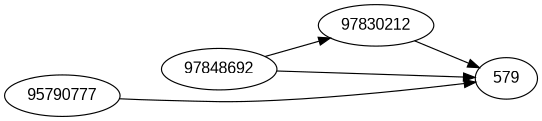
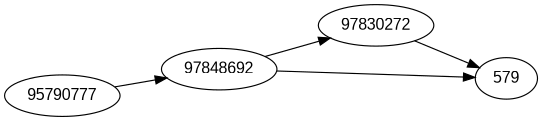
(376, 25) -> (376, 25)
(292, 99) -> (135, 83)
